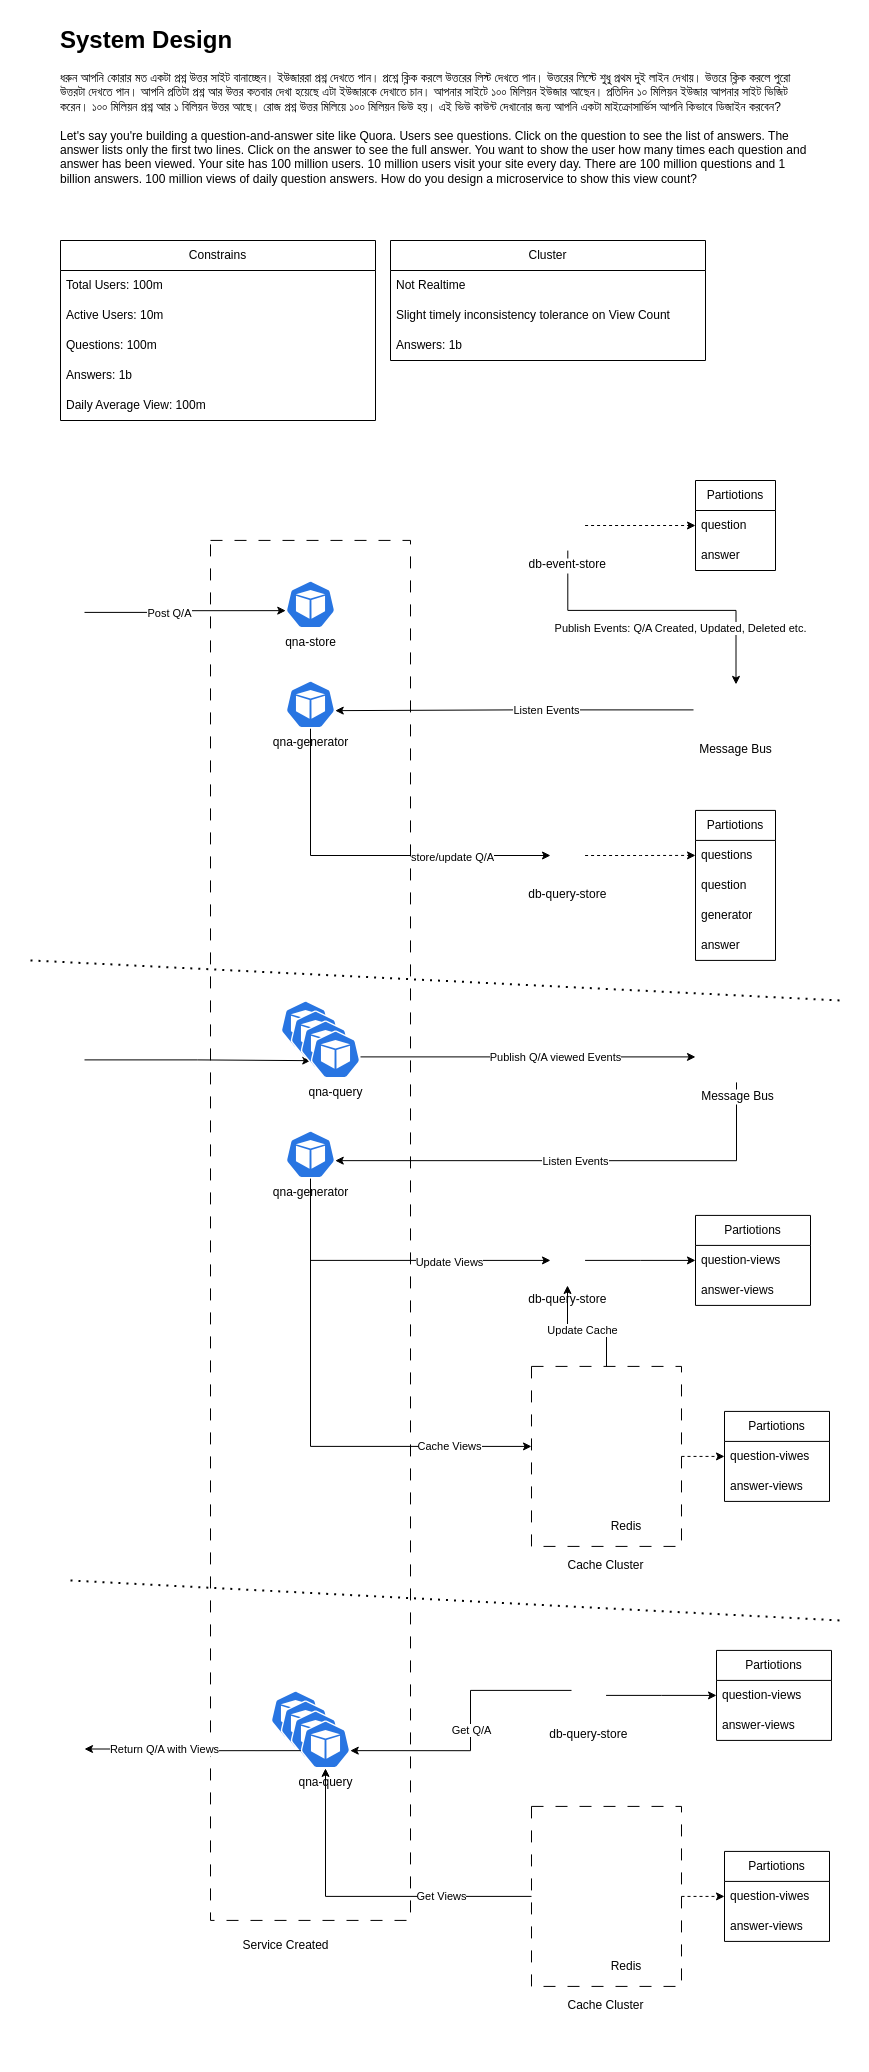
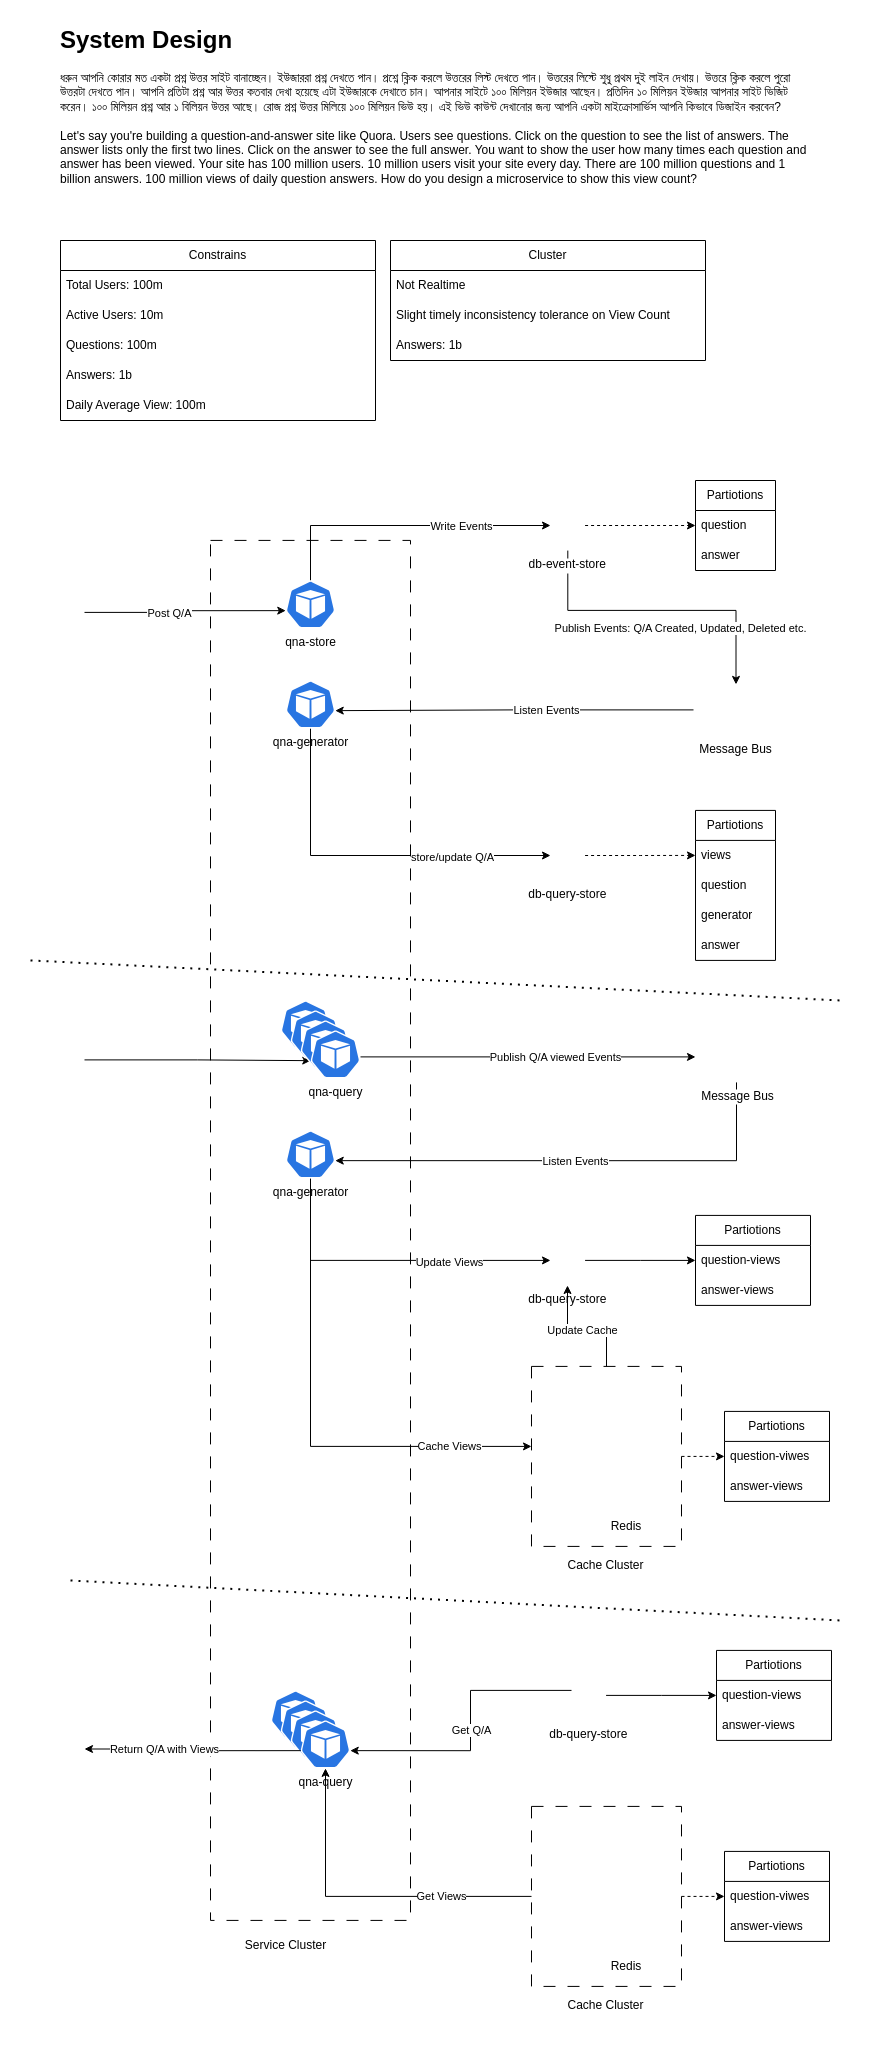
none -> (400, 526)
(730, 856) -> (717, 856)
(286, 1946) -> (286, 1946)
